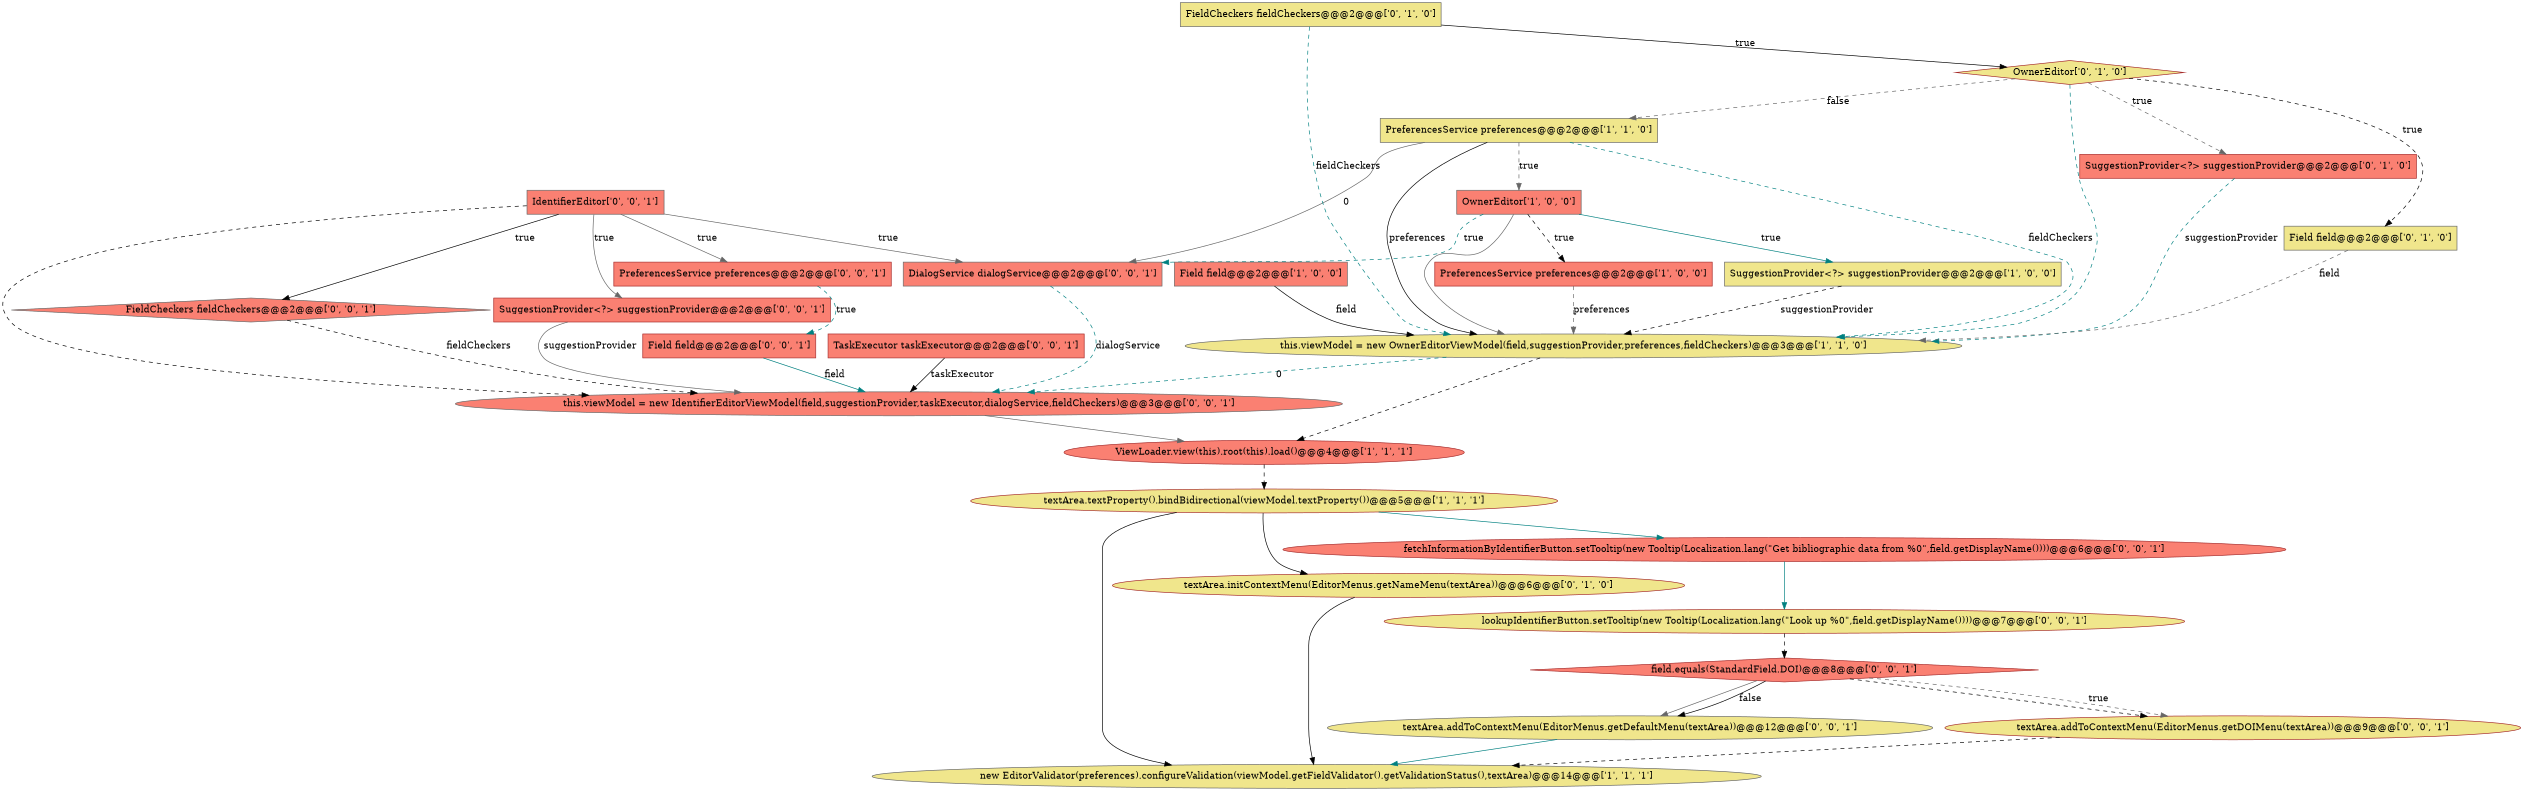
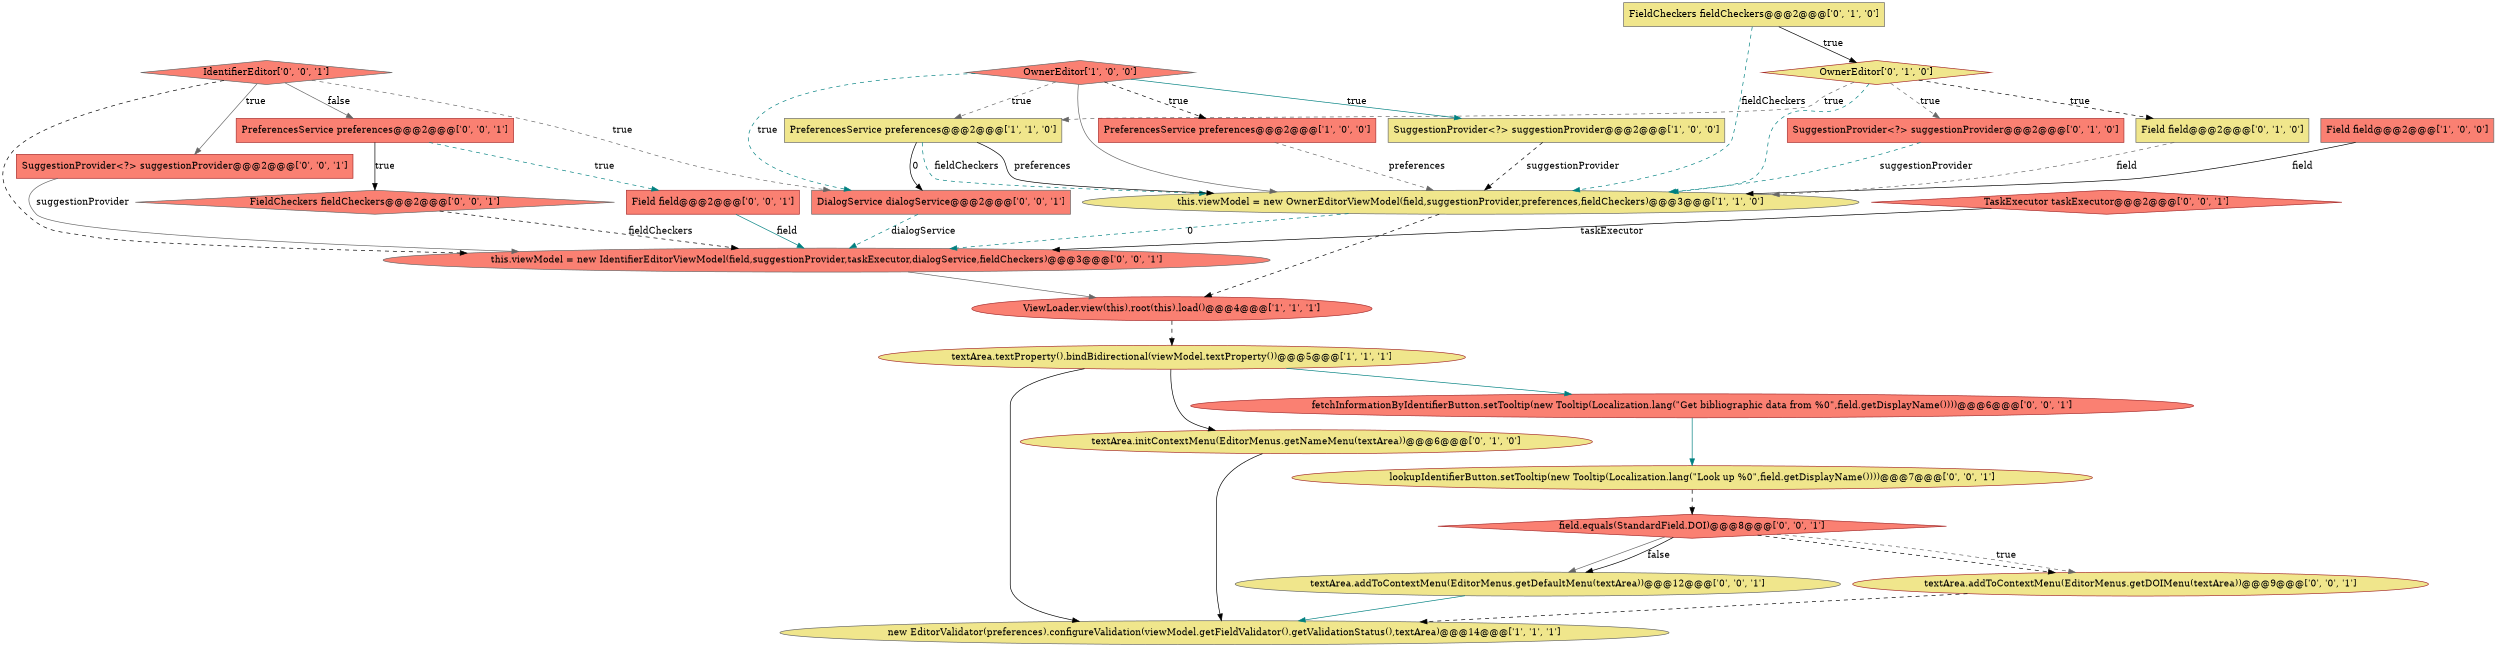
(1838, 101) -> (1834, 101)
(1519, 163) -> (1008, 99)
(596, 202) -> (266, 73)
(1519, 202) -> (1080, 73)
(1289, 218) -> (910, 164)
(810, 237) -> (569, 130)
(708, 238) -> (339, 101)
(424, 256) -> (375, 163)
(956, 346) -> (2107, 202)
